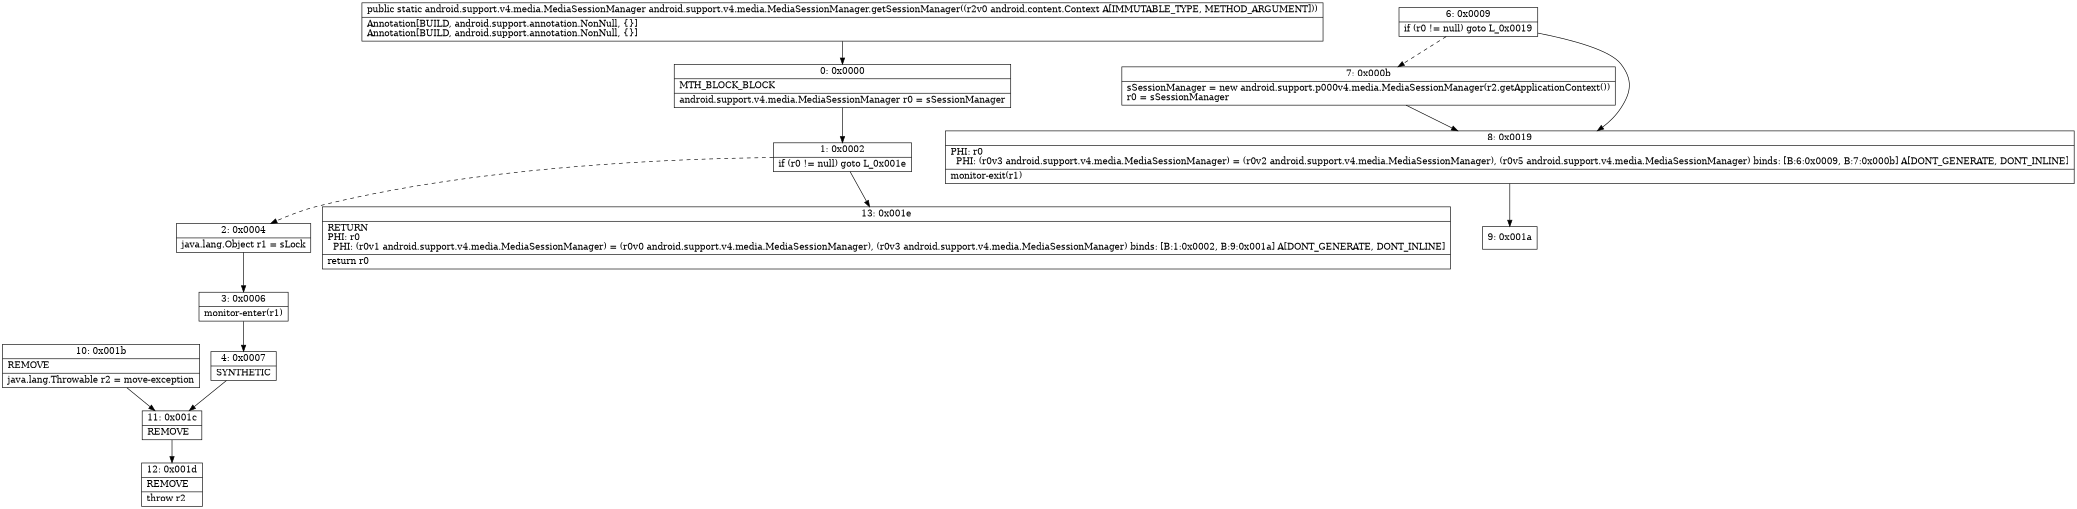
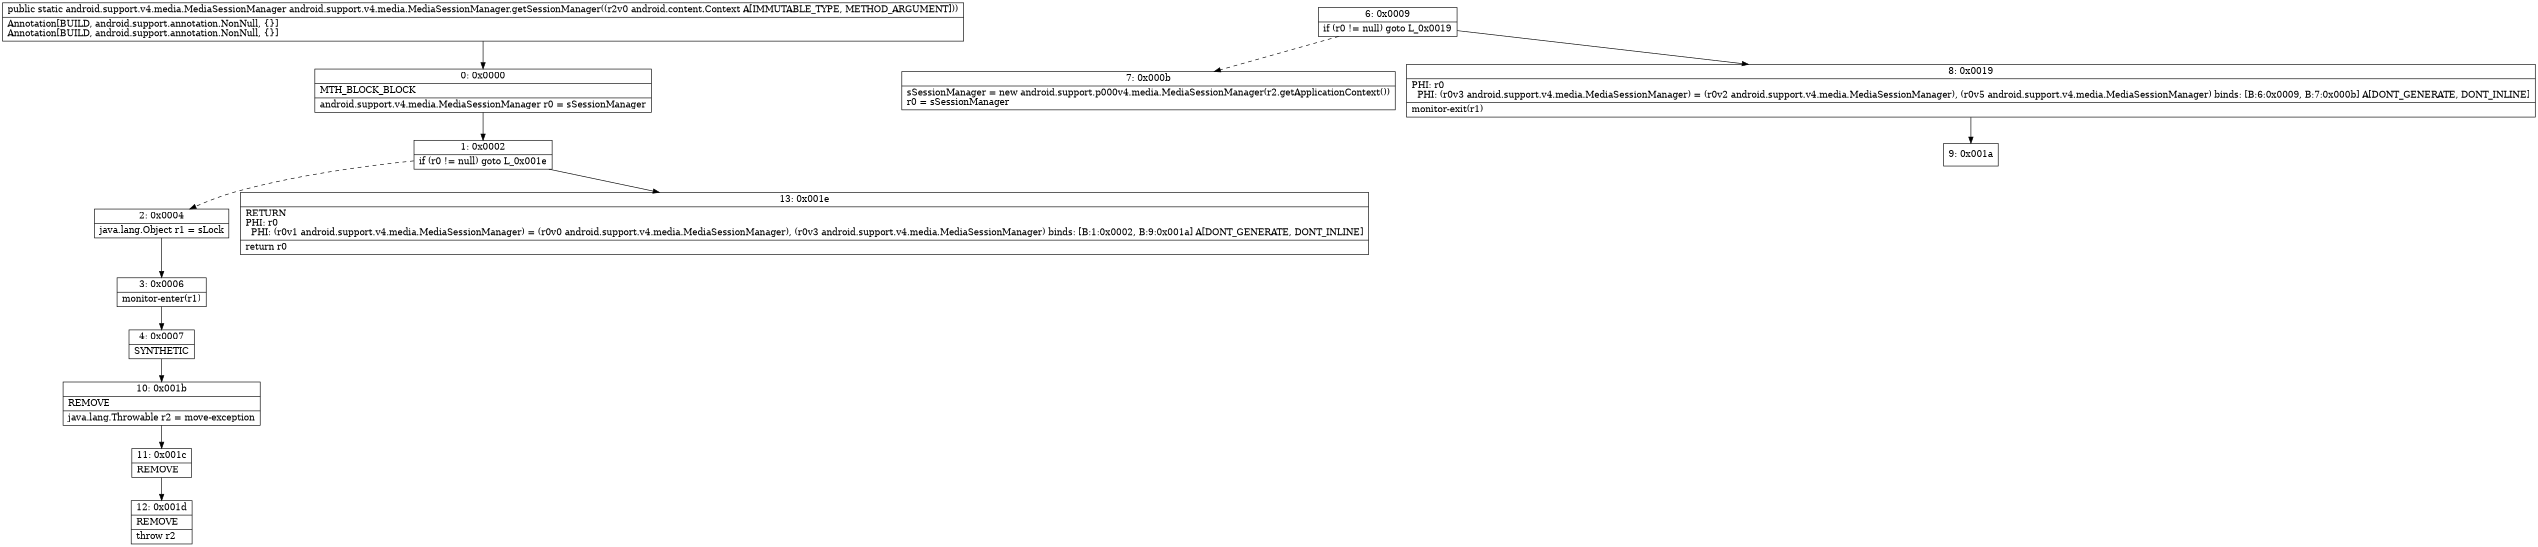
(1429, 117) -> none
(210, 394) -> (162, 367)
